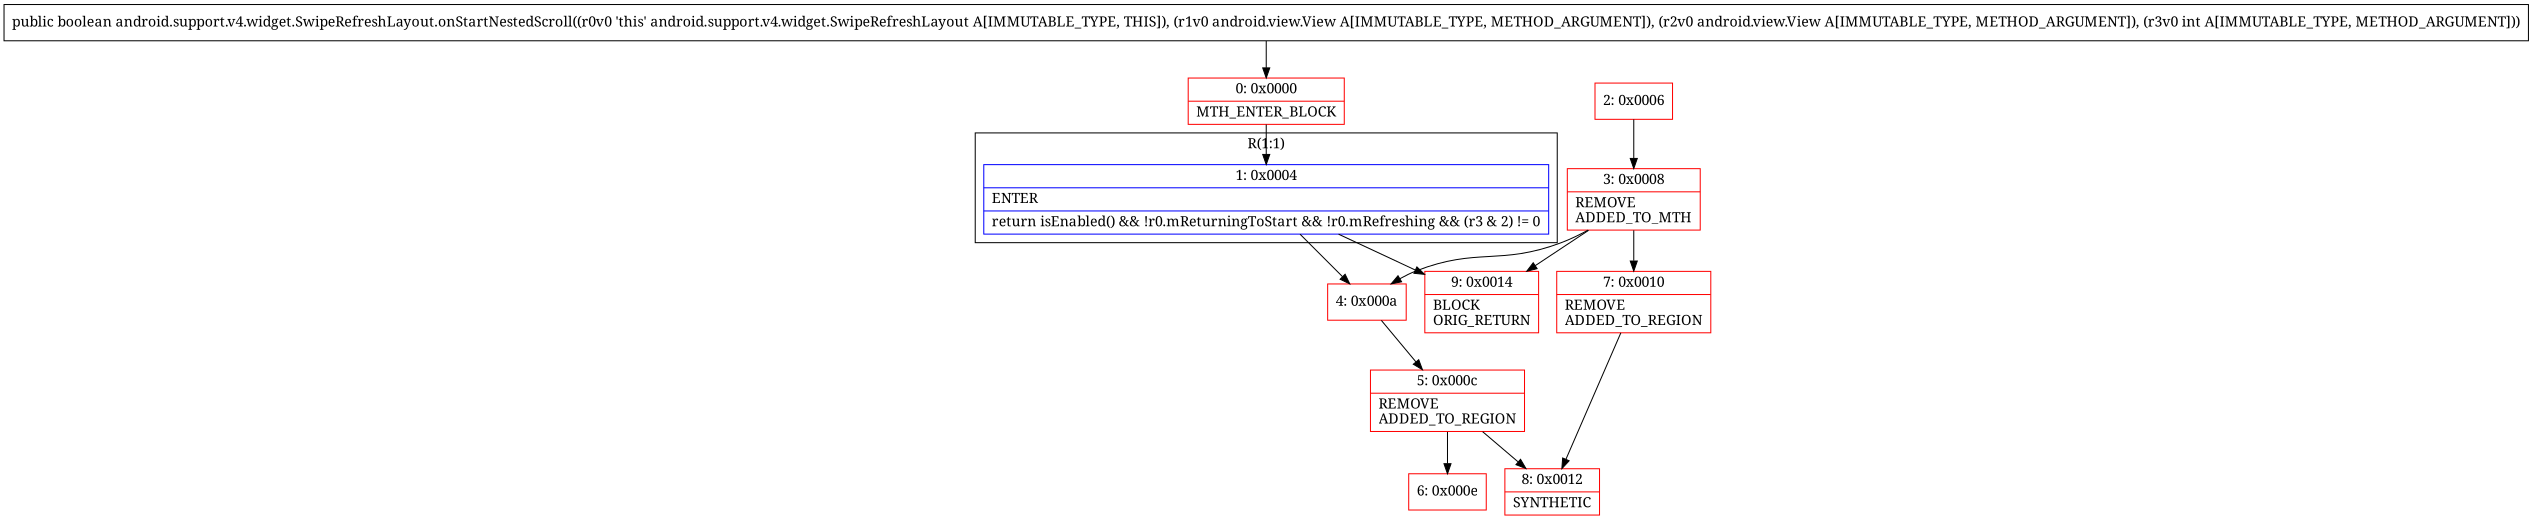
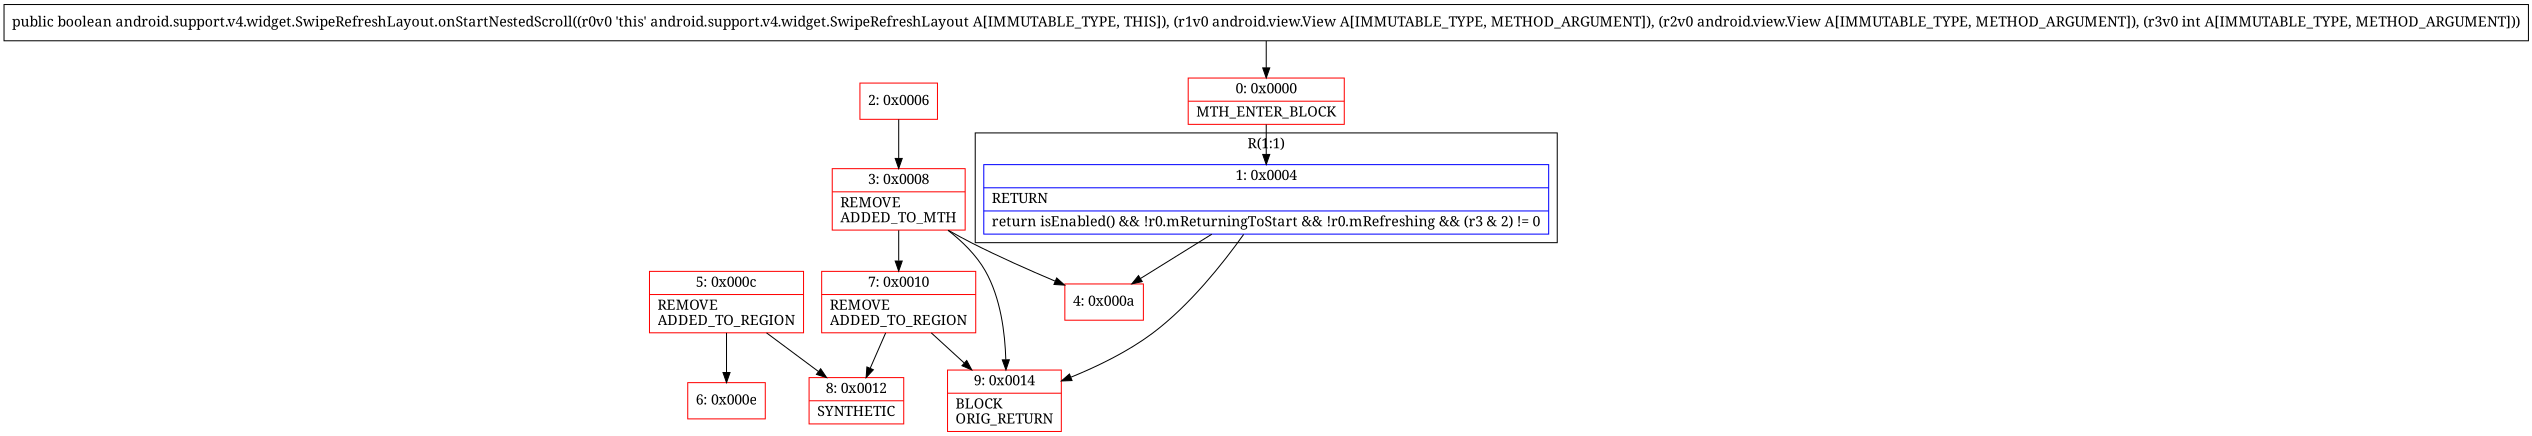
(1015, 199) -> (1020, 199)
(1399, 341) -> none
none -> (948, 348)
